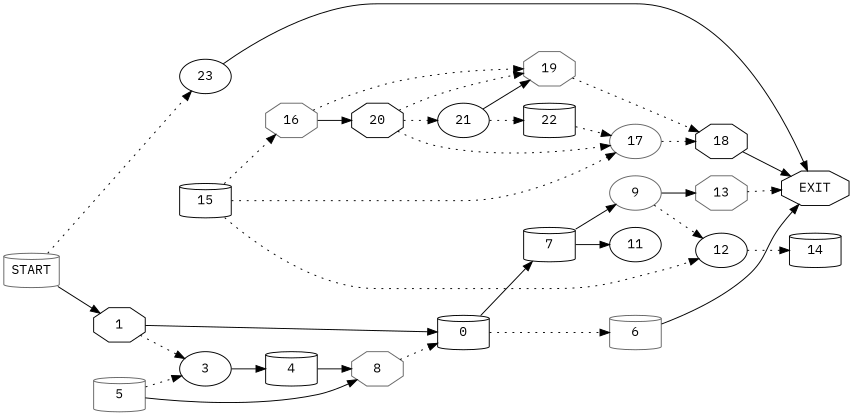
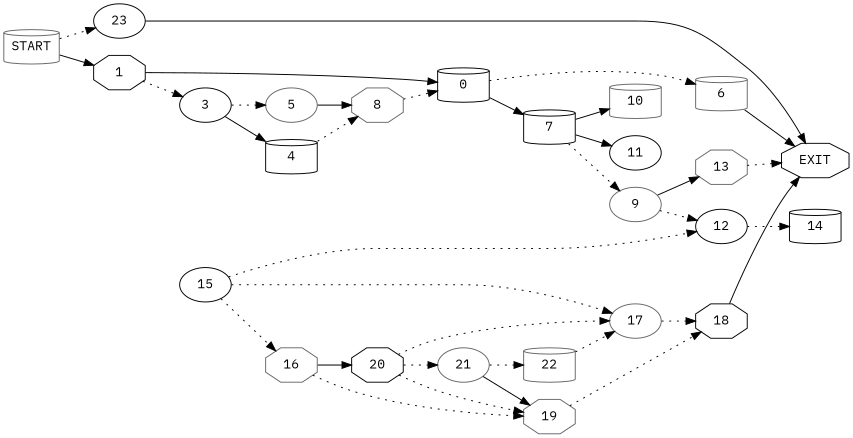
none -> (635, 101)
(463, 120) -> (463, 365)
(549, 120) -> (549, 365)
(205, 201) -> (205, 285)
(592, 219) -> (591, 164)
(330, 369) -> (334, 131)
(159, 383) -> (244, 105)
(119, 395) -> (291, 105)
